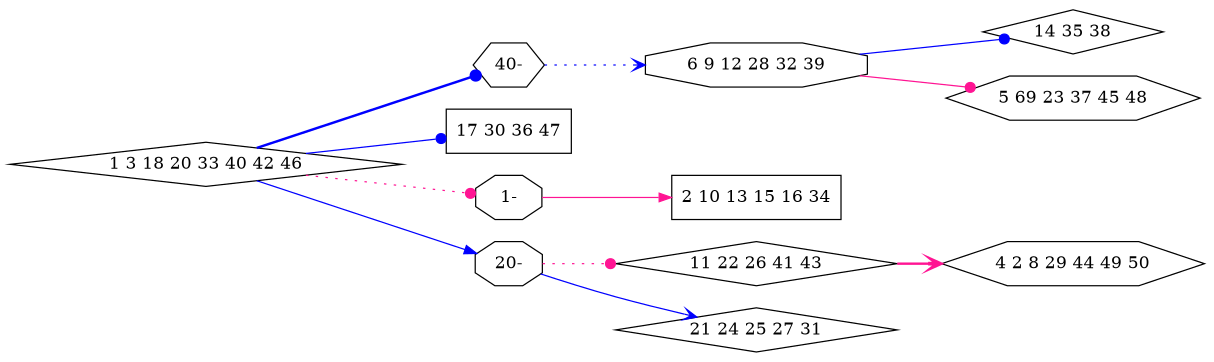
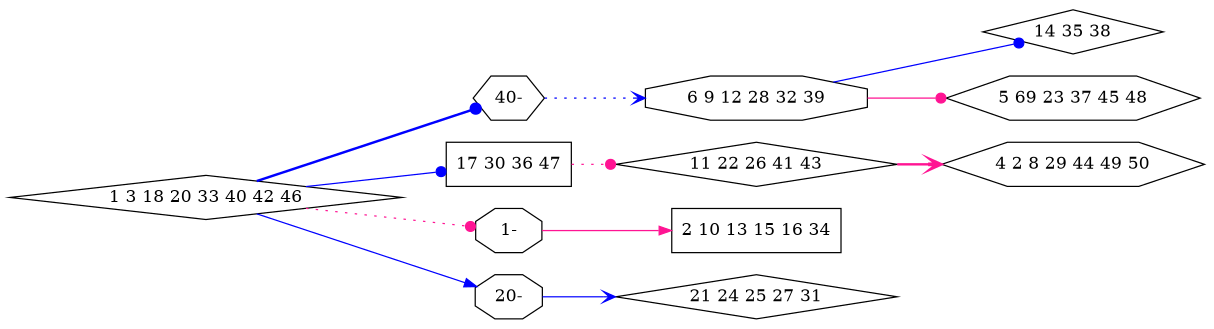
(574, 264) -> (589, 164)
